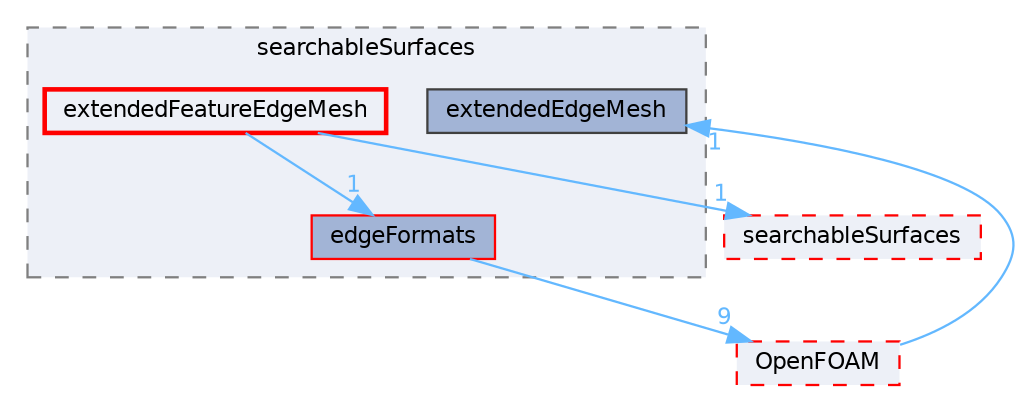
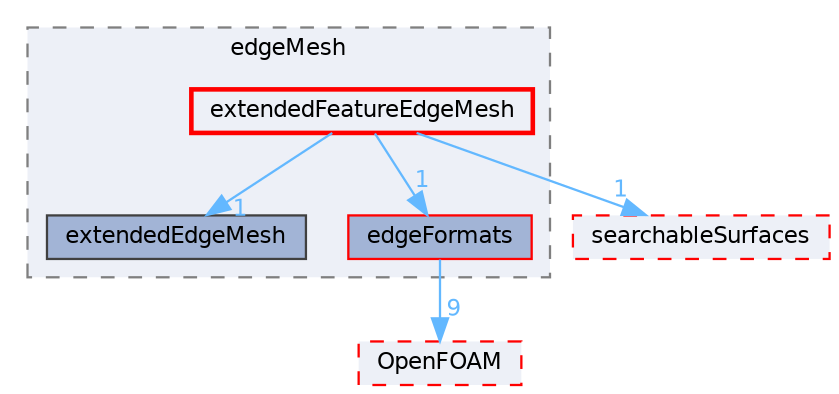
(367, 49) -> (289, 49)
(953, 183) -> (279, 168)
